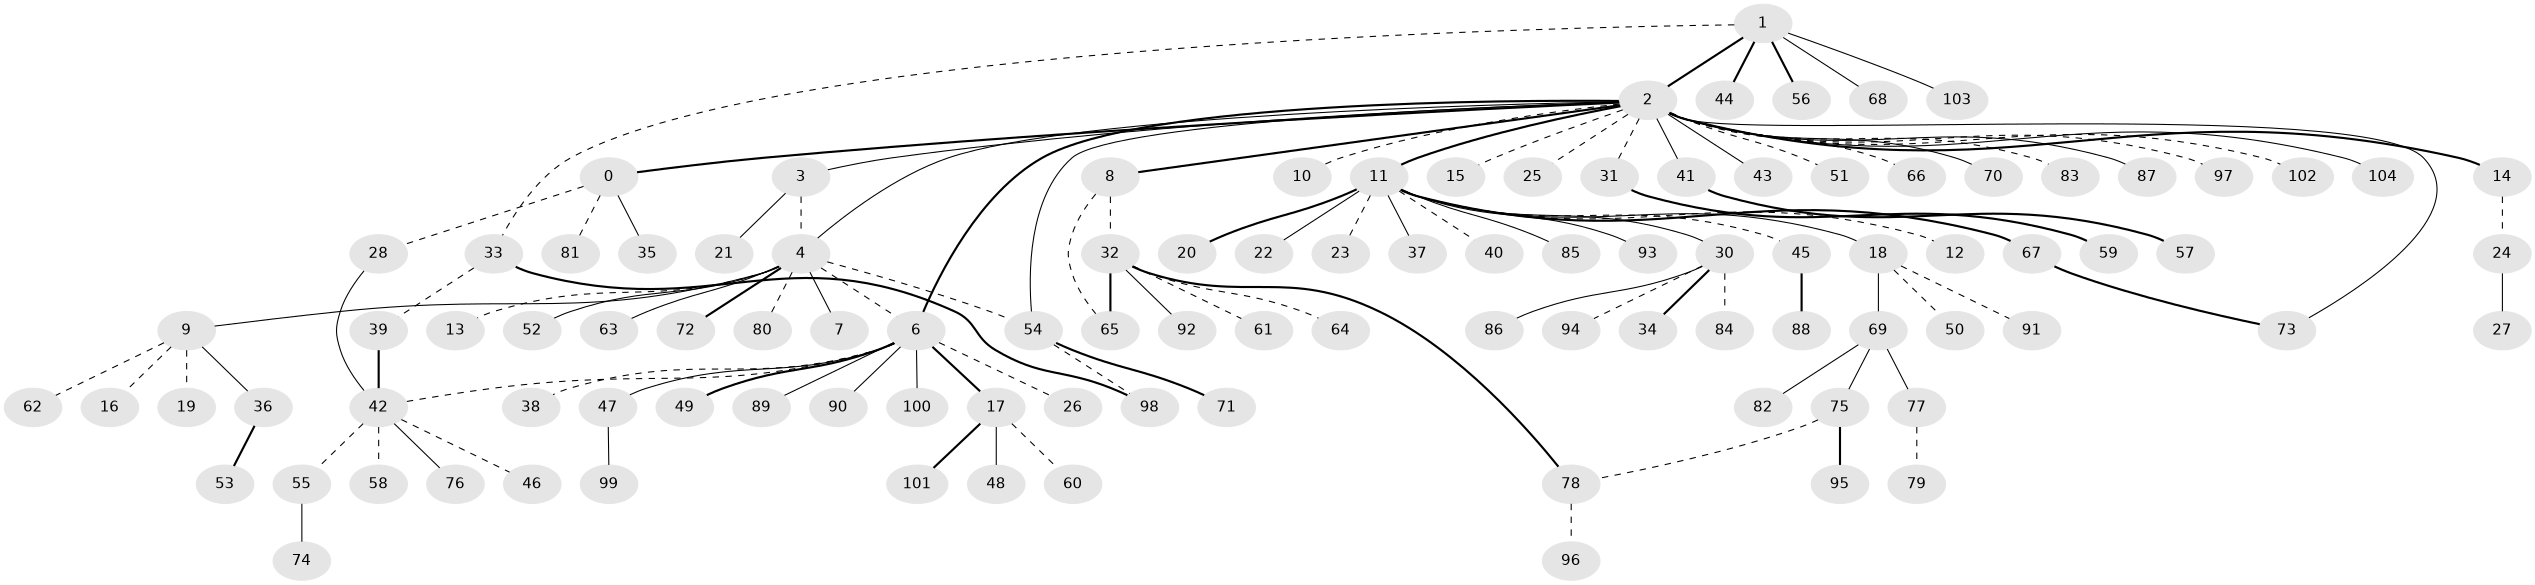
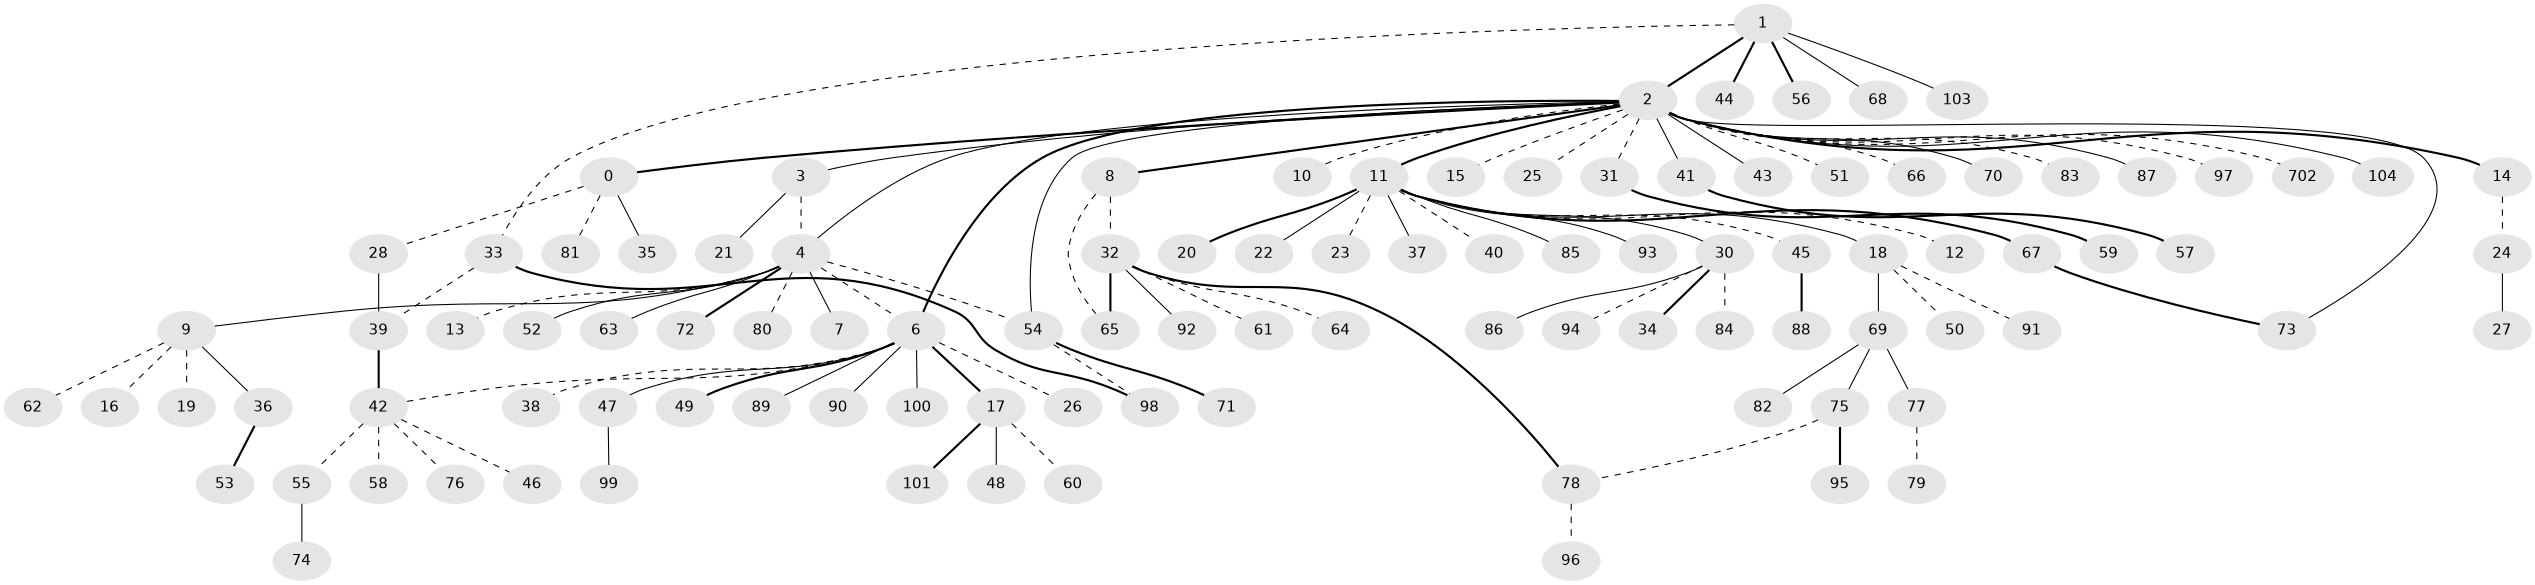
(2303, 177) -> (2303, 177)
(337, 331) -> (379, 292)
(417, 446) -> (417, 446)
